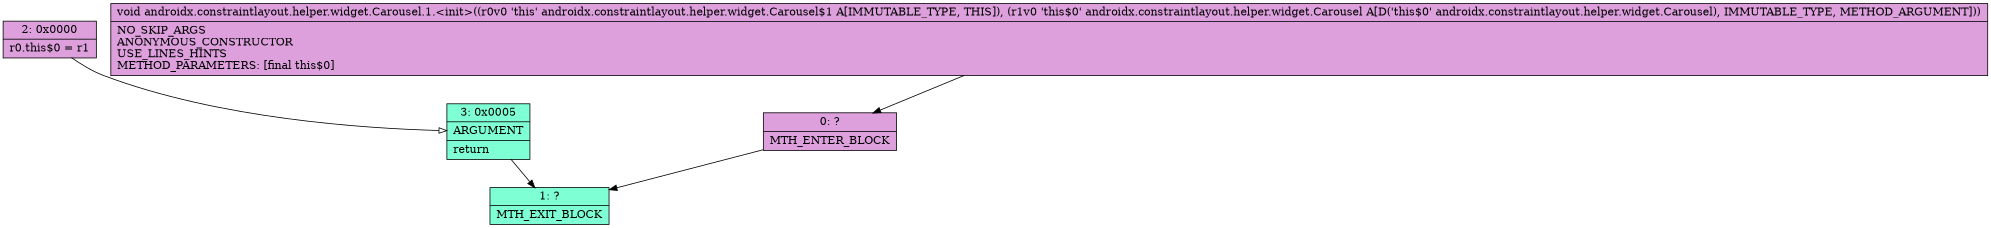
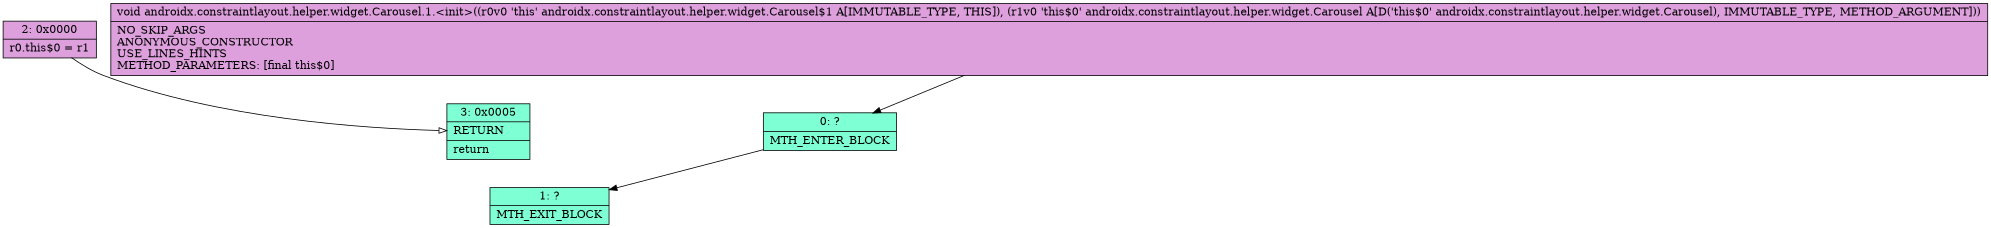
(488, 131) -> (479, 131)
(830, 132) -> (830, 132)
(520, 170) -> none
